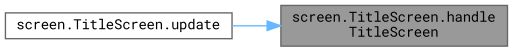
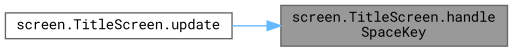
(394, 26) -> (394, 26)
